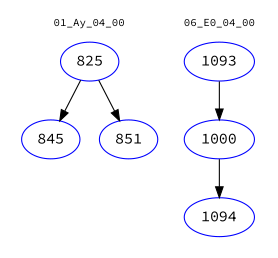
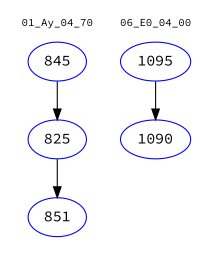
(90, 23) -> (58, 23)
(219, 62) -> (156, 62)
(73, 96) -> (57, 95)
(219, 139) -> (156, 139)
(219, 217) -> none
